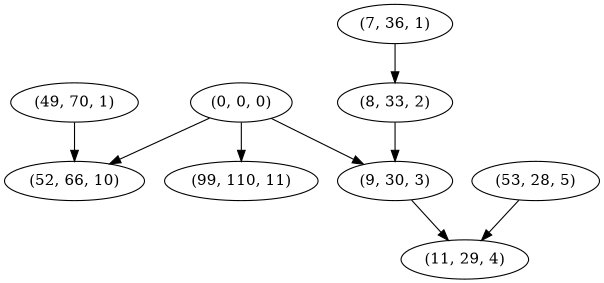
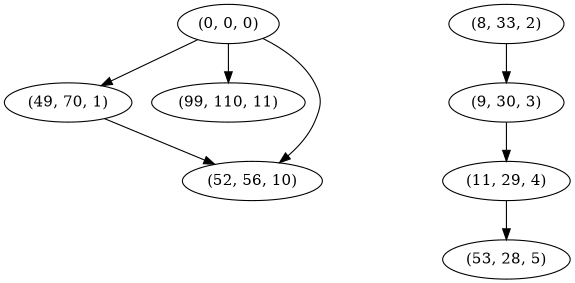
(395, 24) -> none
(312, 139) -> (154, 60)
(75, 181) -> (252, 181)
(504, 216) -> (506, 215)
